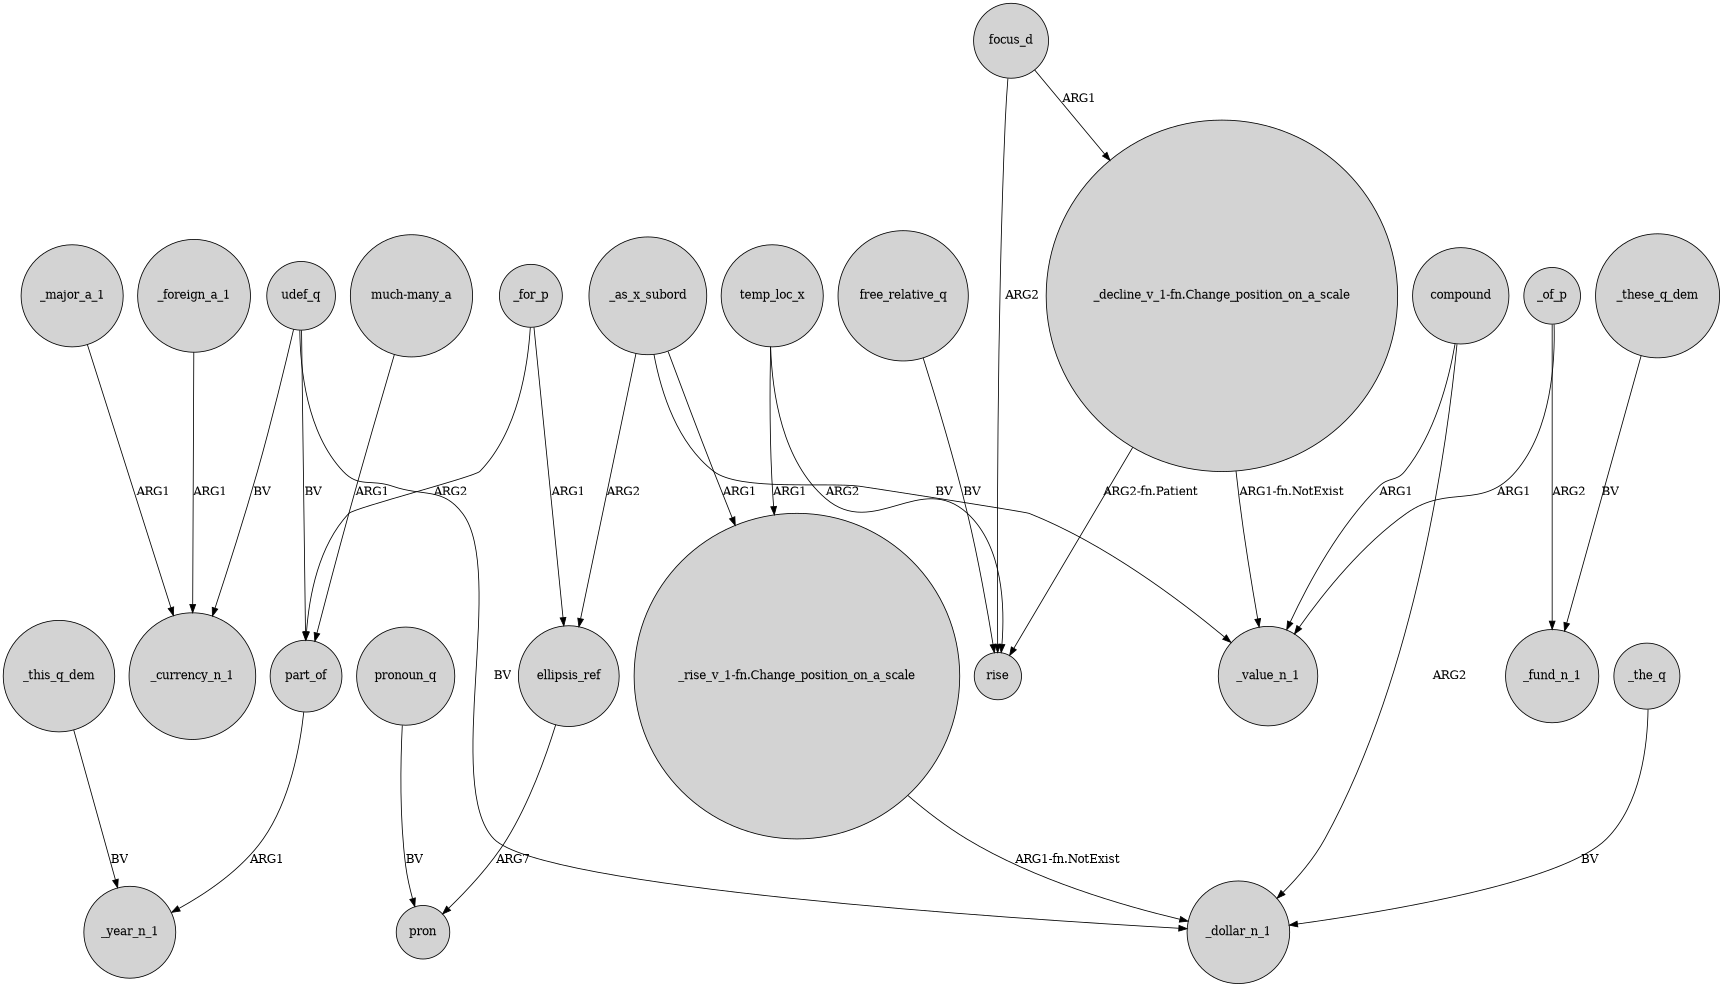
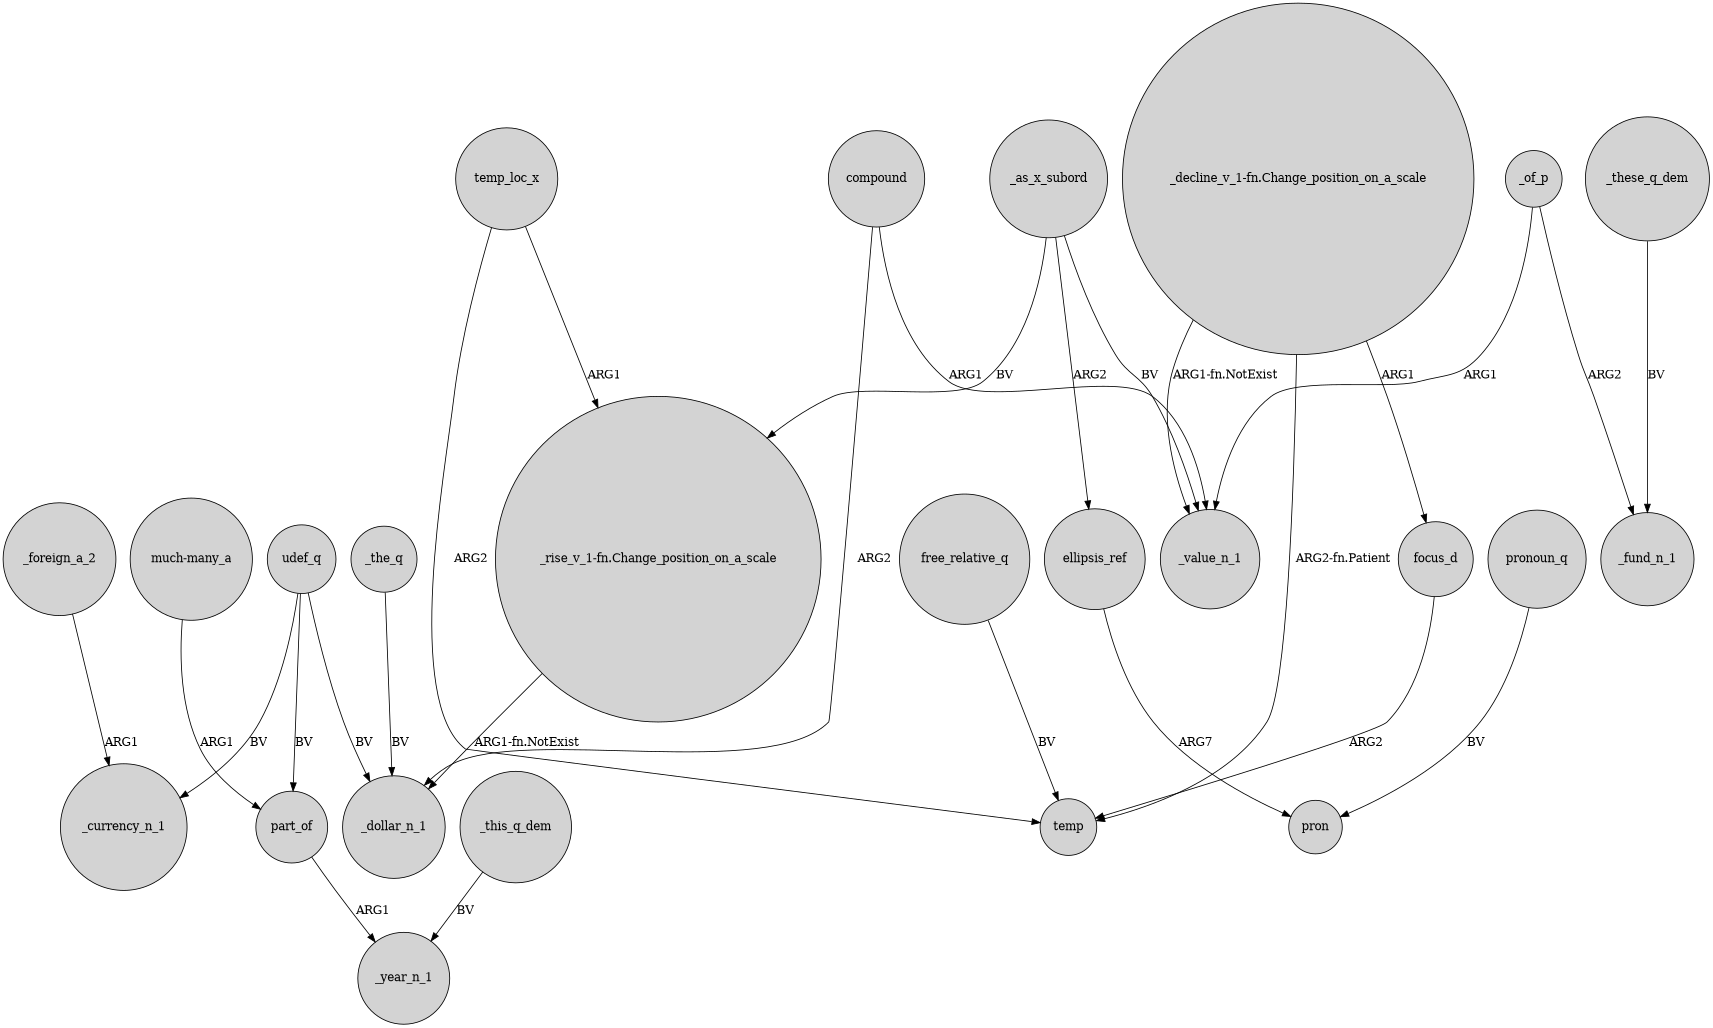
(1070, 112) -> (1397, 427)
(72, 296) -> none
(194, 296) -> (60, 559)
(531, 296) -> none
(740, 492) -> (1005, 375)
(998, 676) -> (1068, 827)
